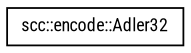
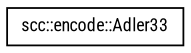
(95, 27) -> (95, 27)
